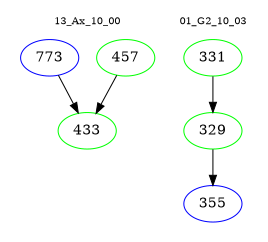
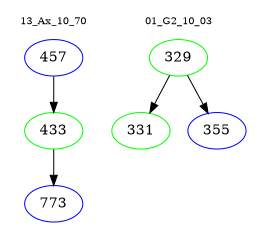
(88, 22) -> (54, 22)
(126, 58) -> (54, 58)
(213, 89) -> (162, 90)
(66, 90) -> (54, 162)
